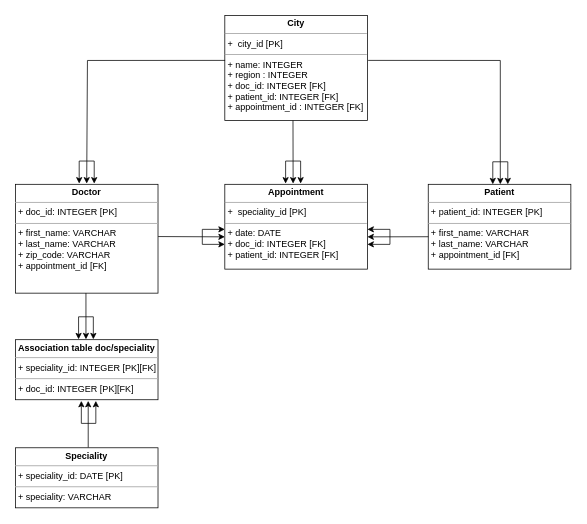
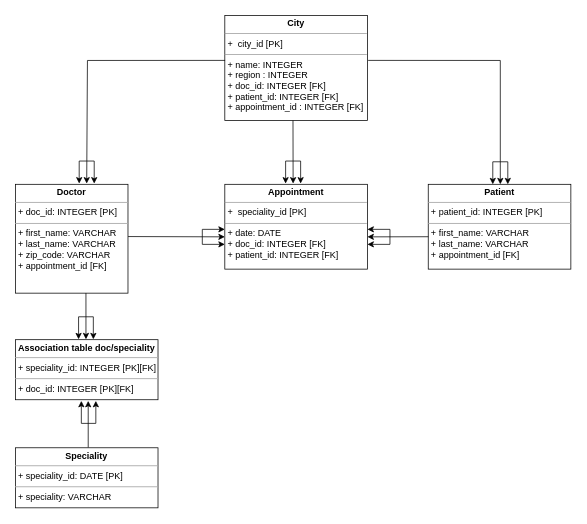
(87, 239) -> (72, 239)
